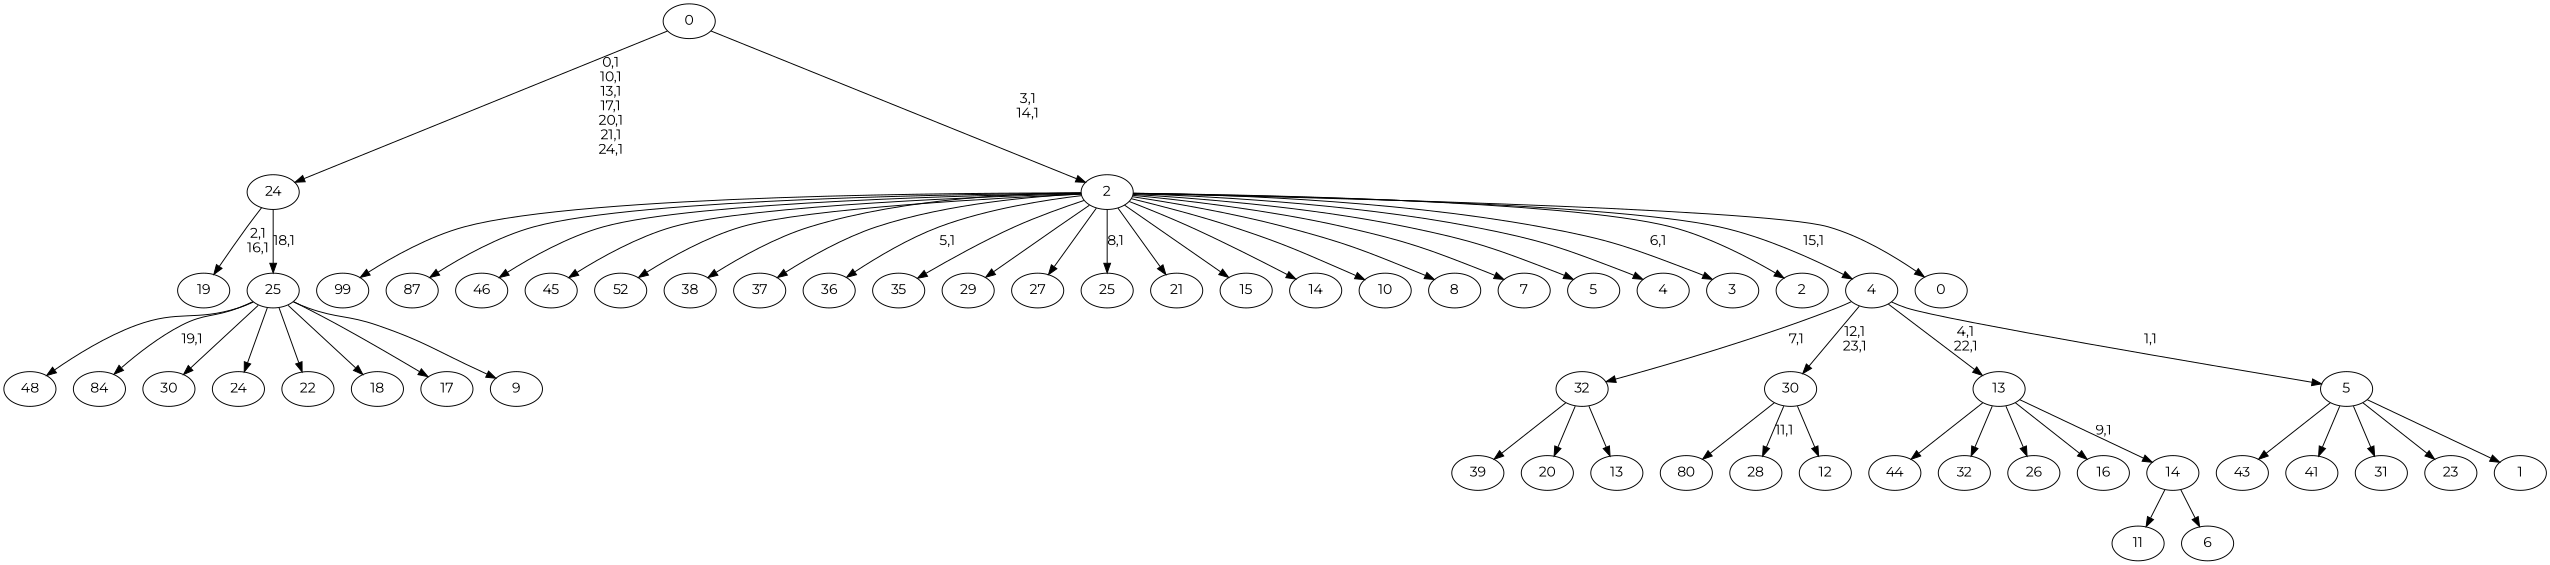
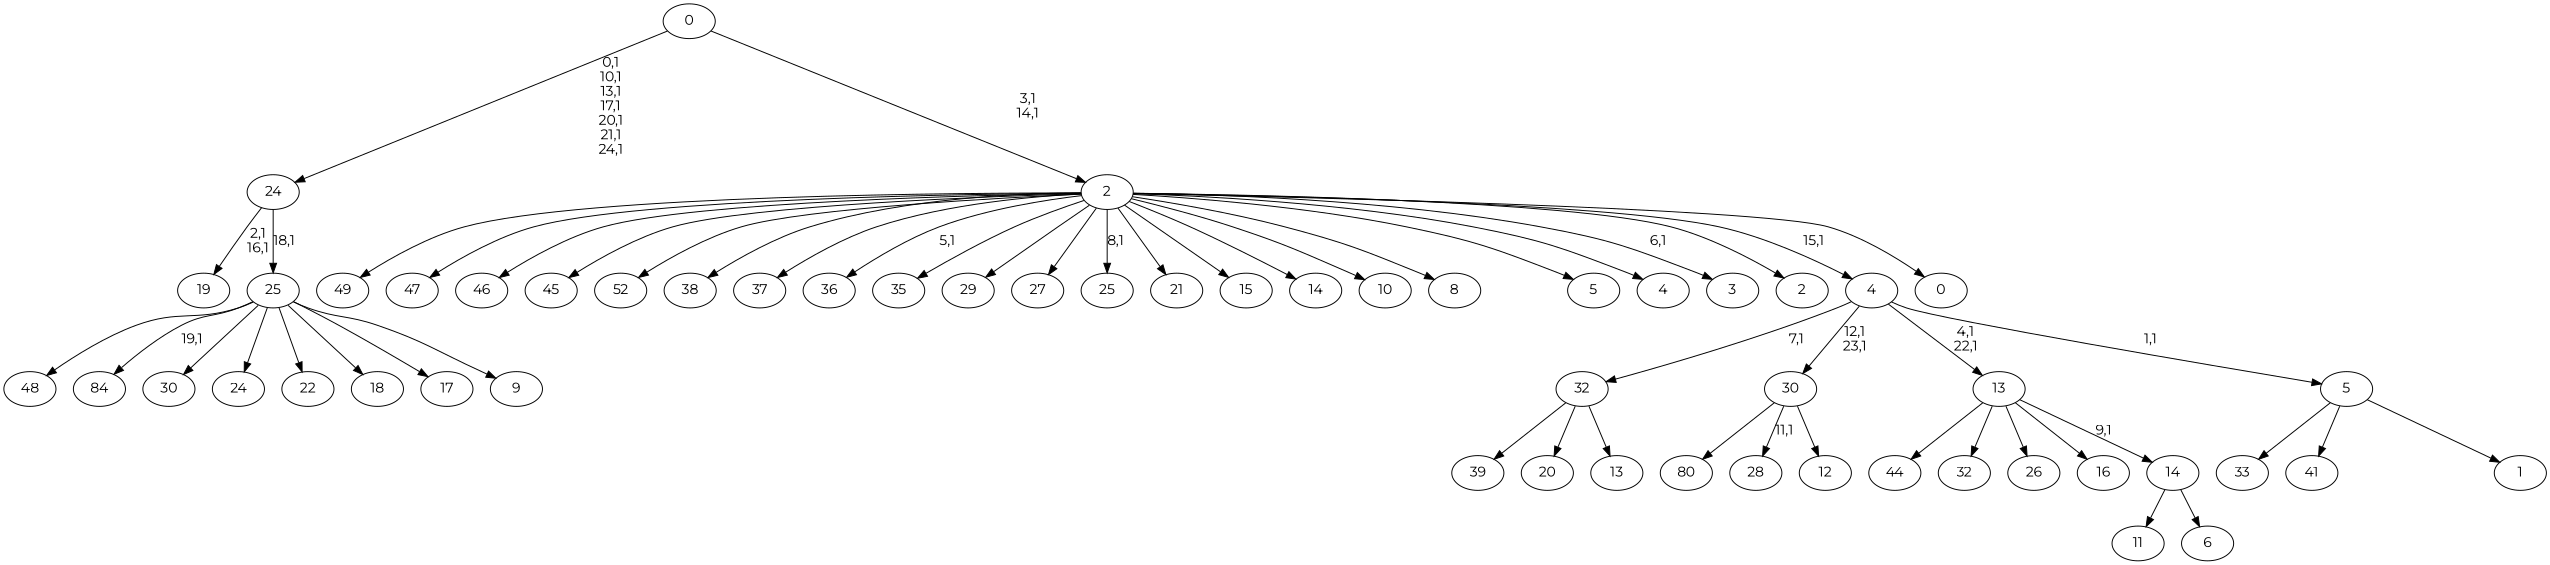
(343, 291) -> (343, 291)
(412, 291) -> (412, 291)
(1524, 291) -> none
(2242, 473) -> (2242, 473)
(2381, 473) -> none
(2451, 473) -> none
